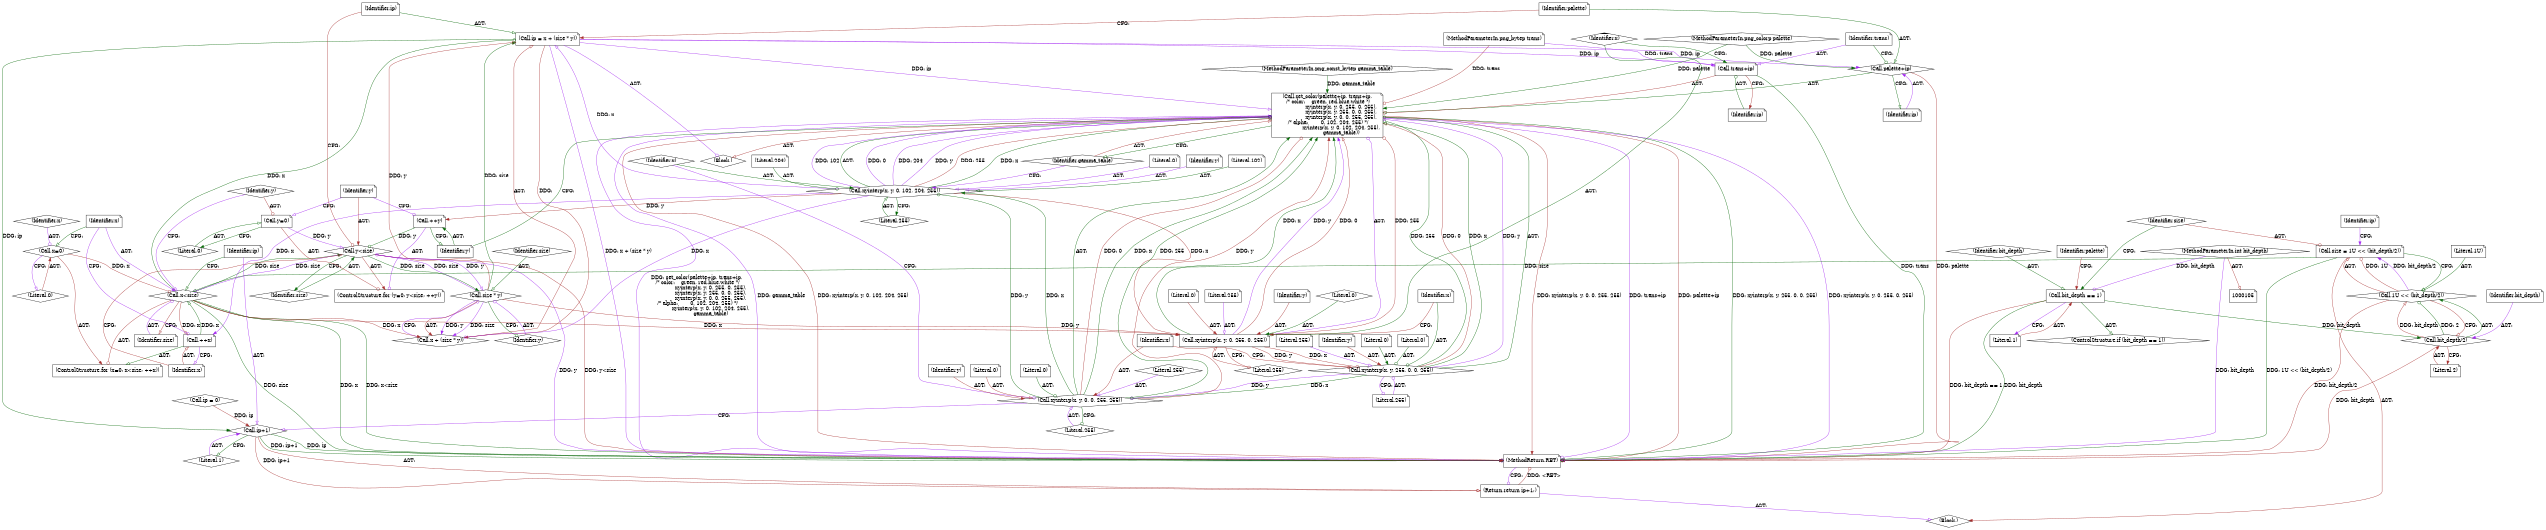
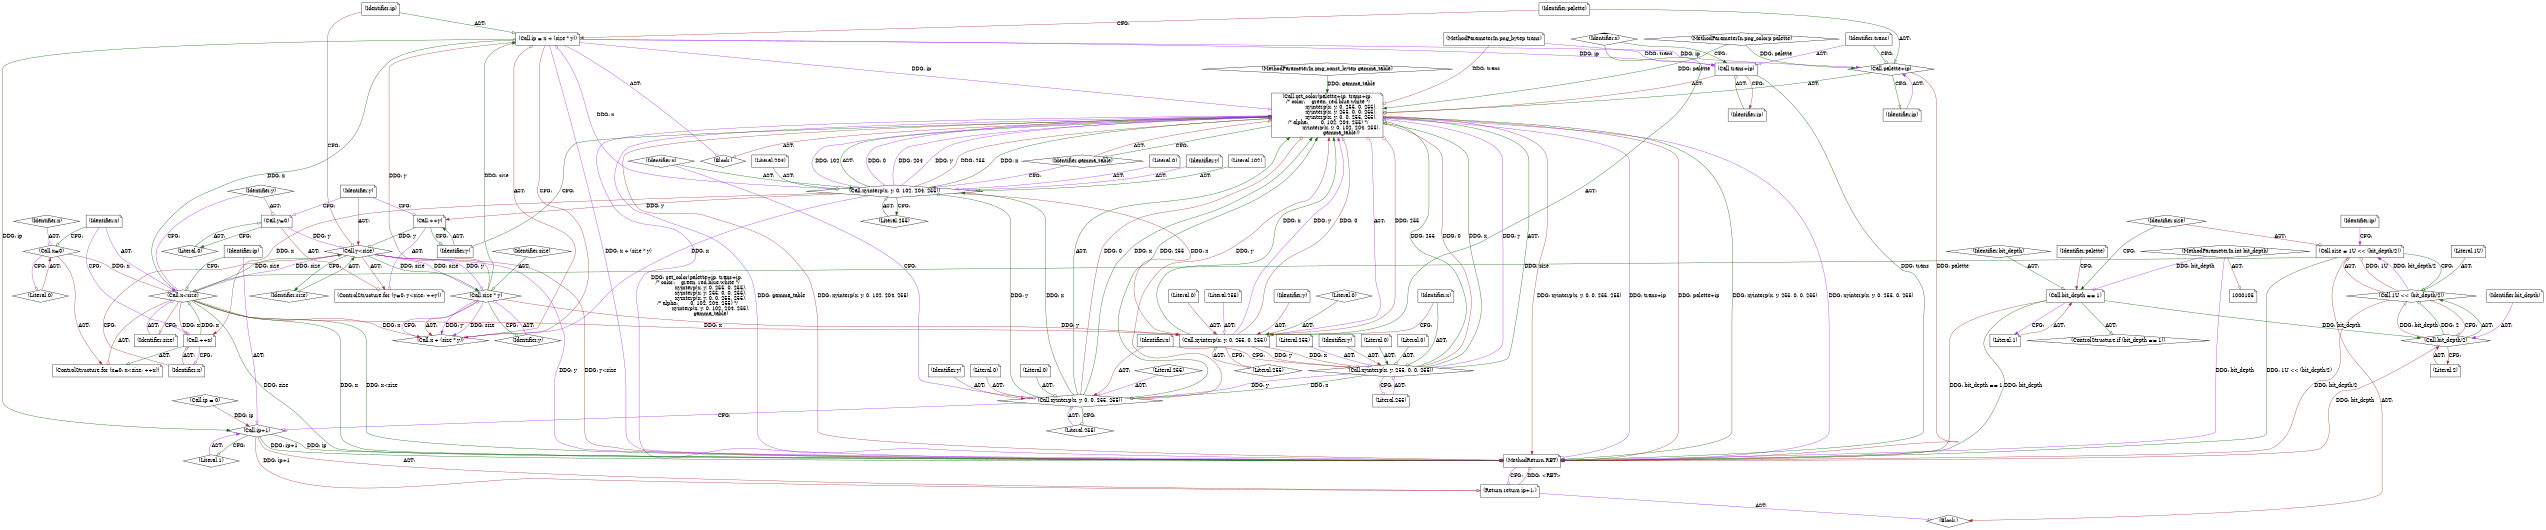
(547, 191) -> (547, 191)
(494, 205) -> (494, 205)
